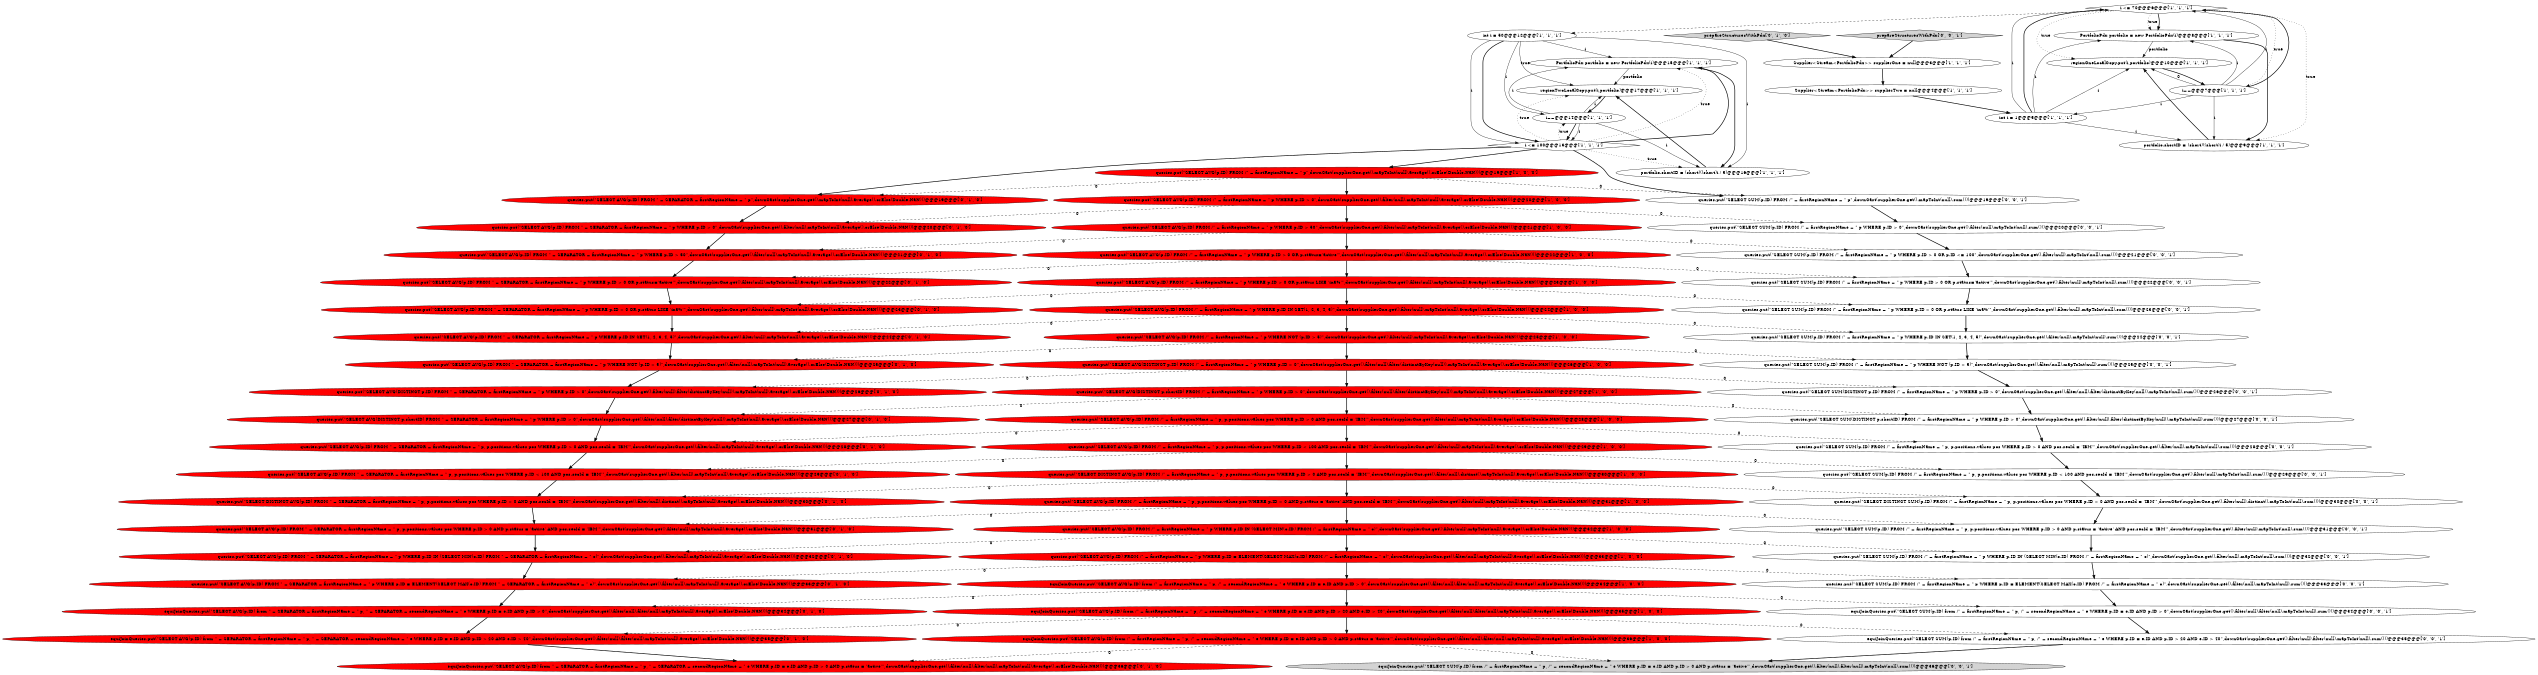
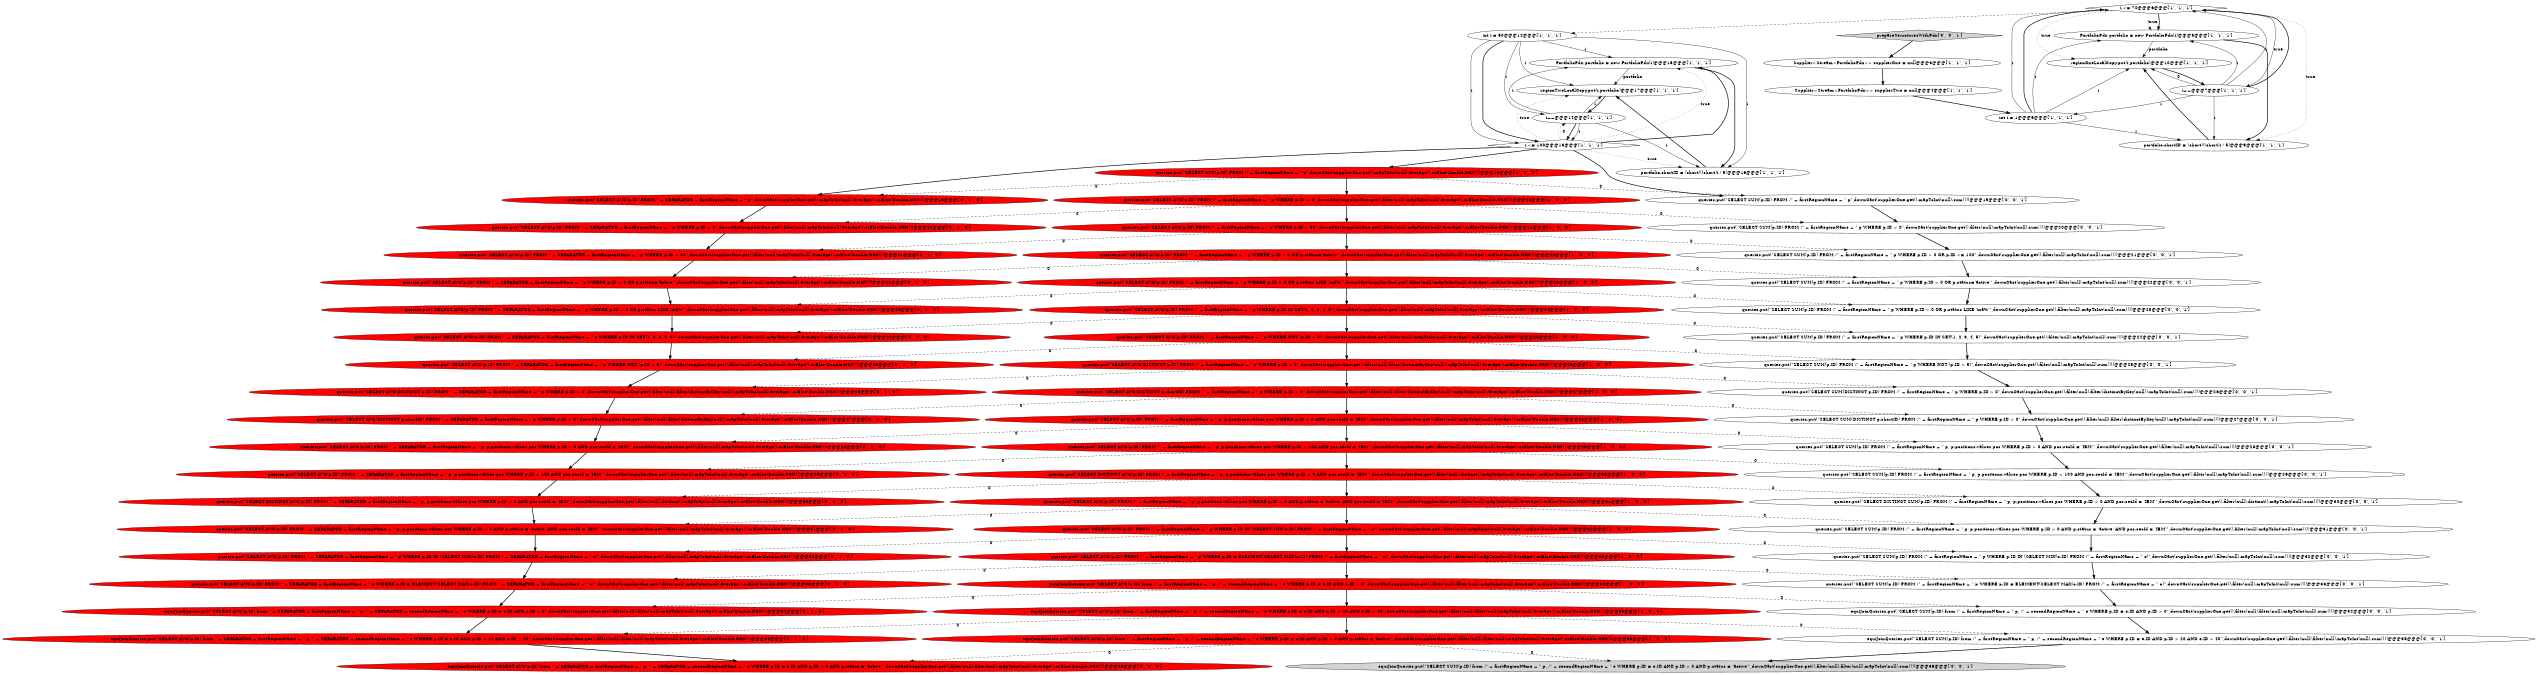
(2274, 23) -> (2274, 23)
(1747, 36) -> none
(1526, 63) -> (1526, 63)
(1564, 132) -> (1564, 132)
